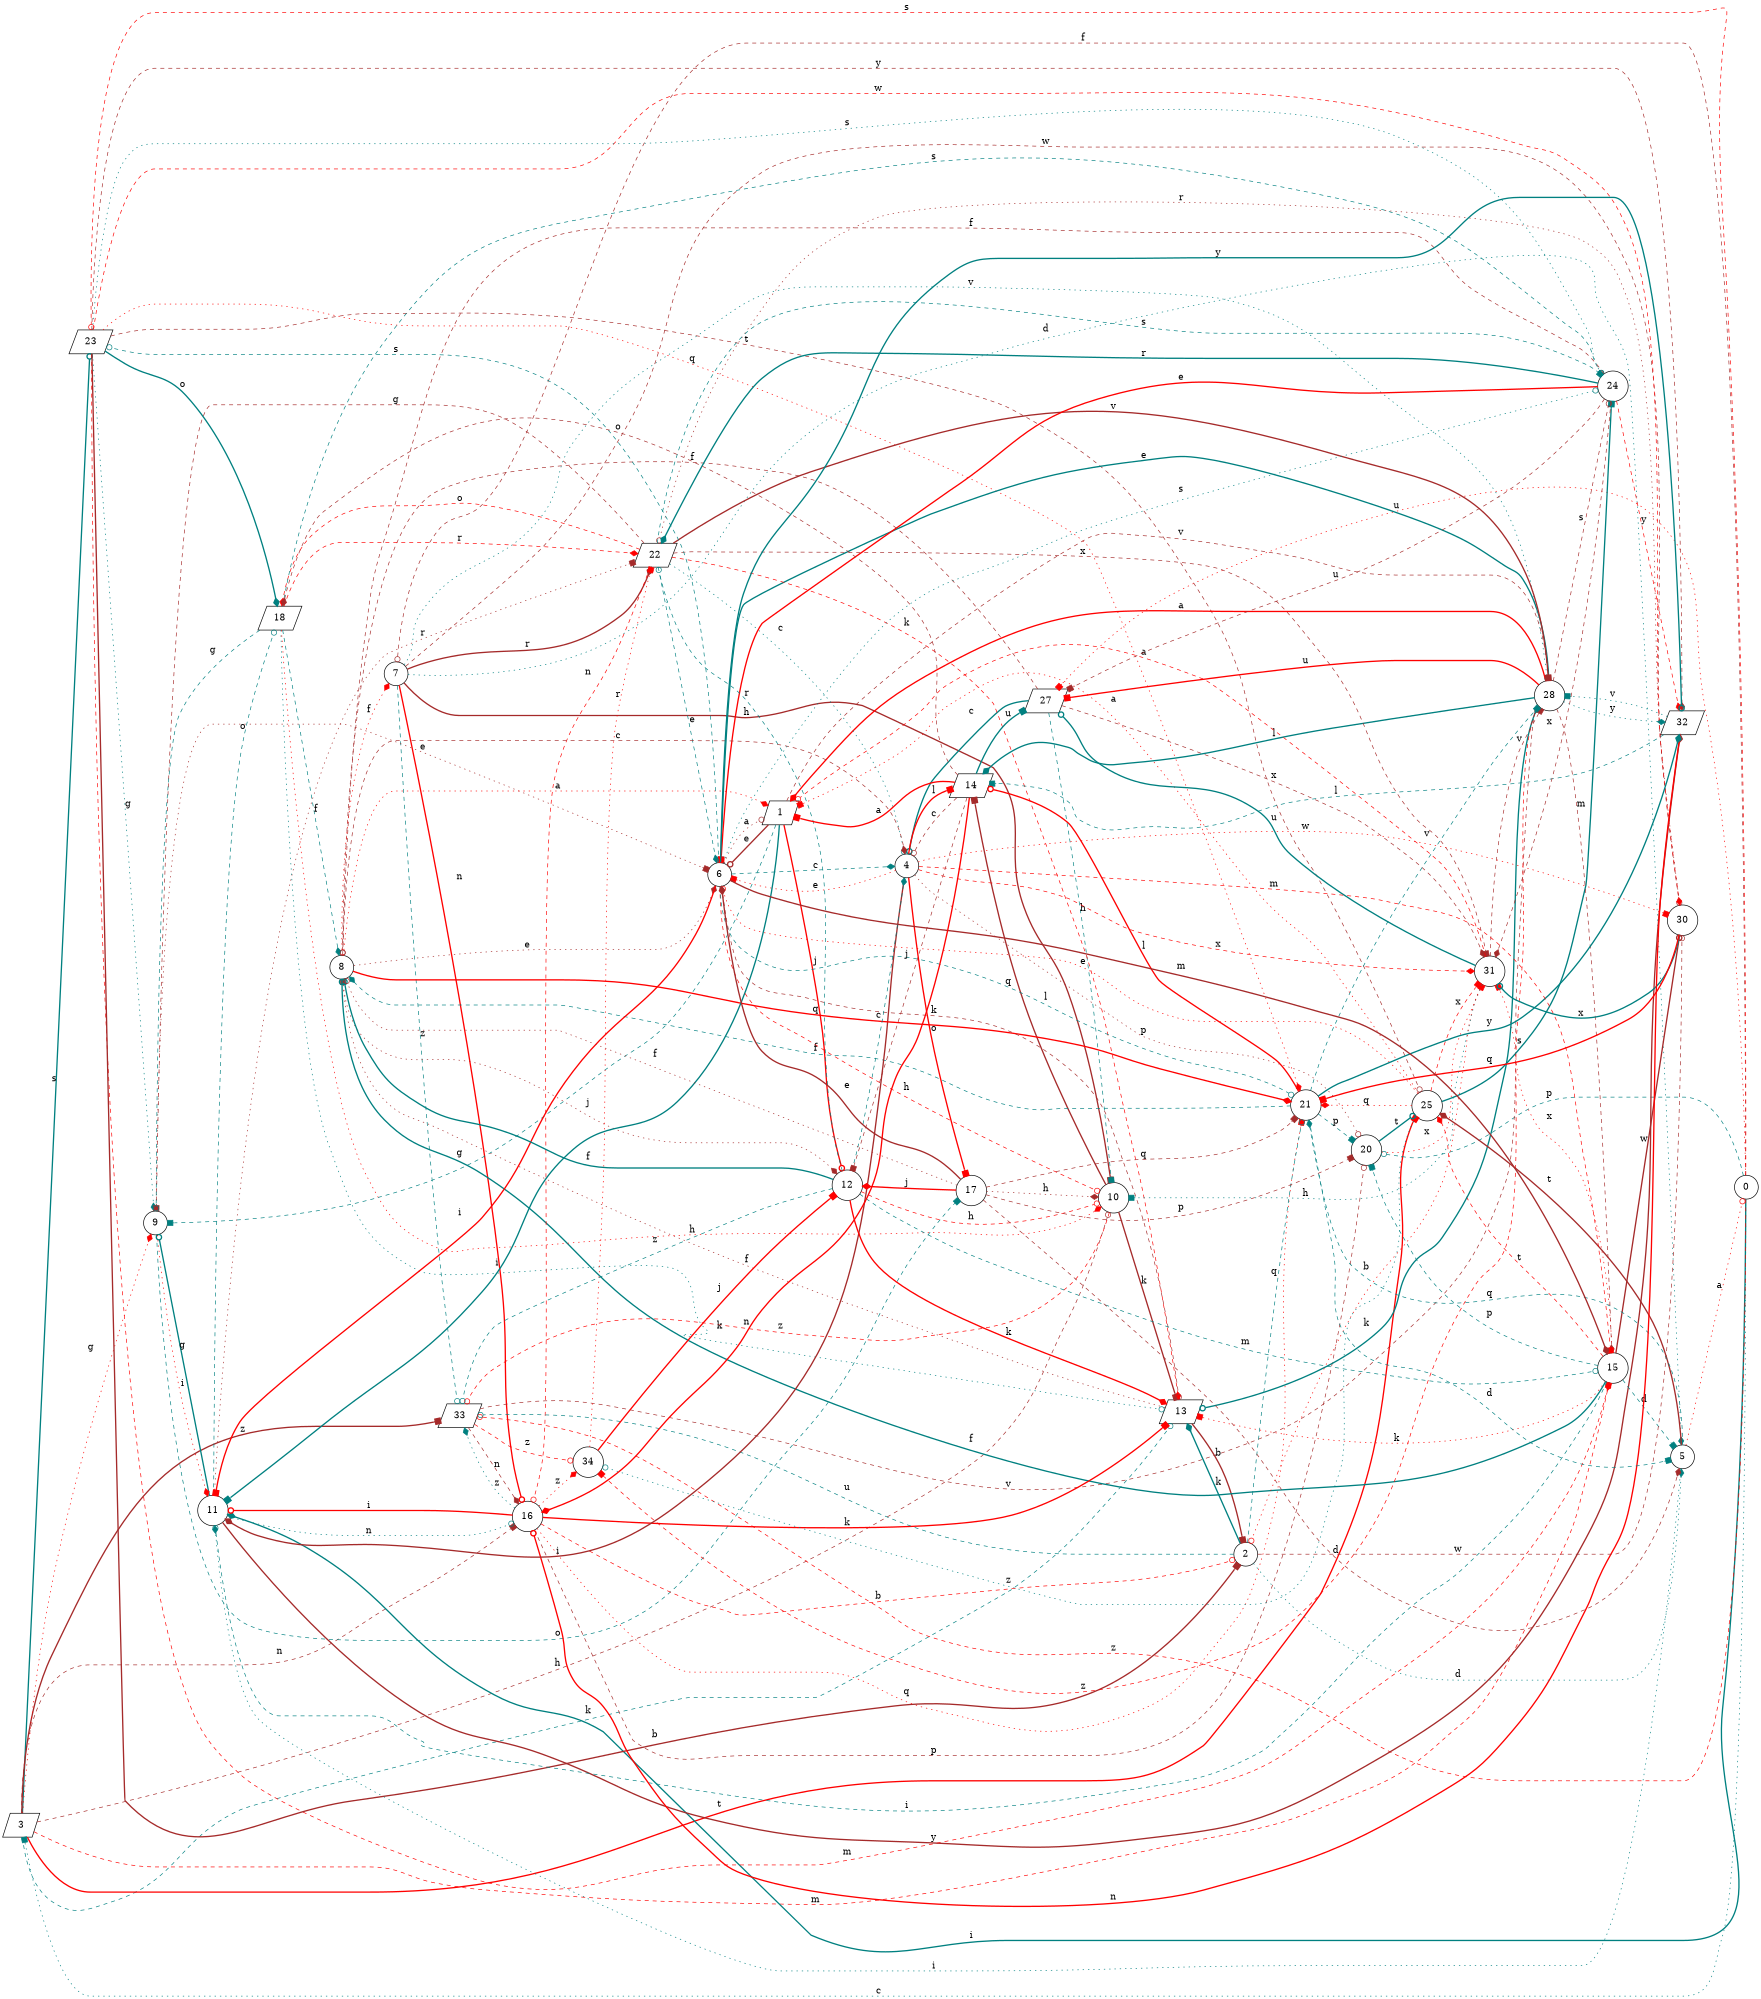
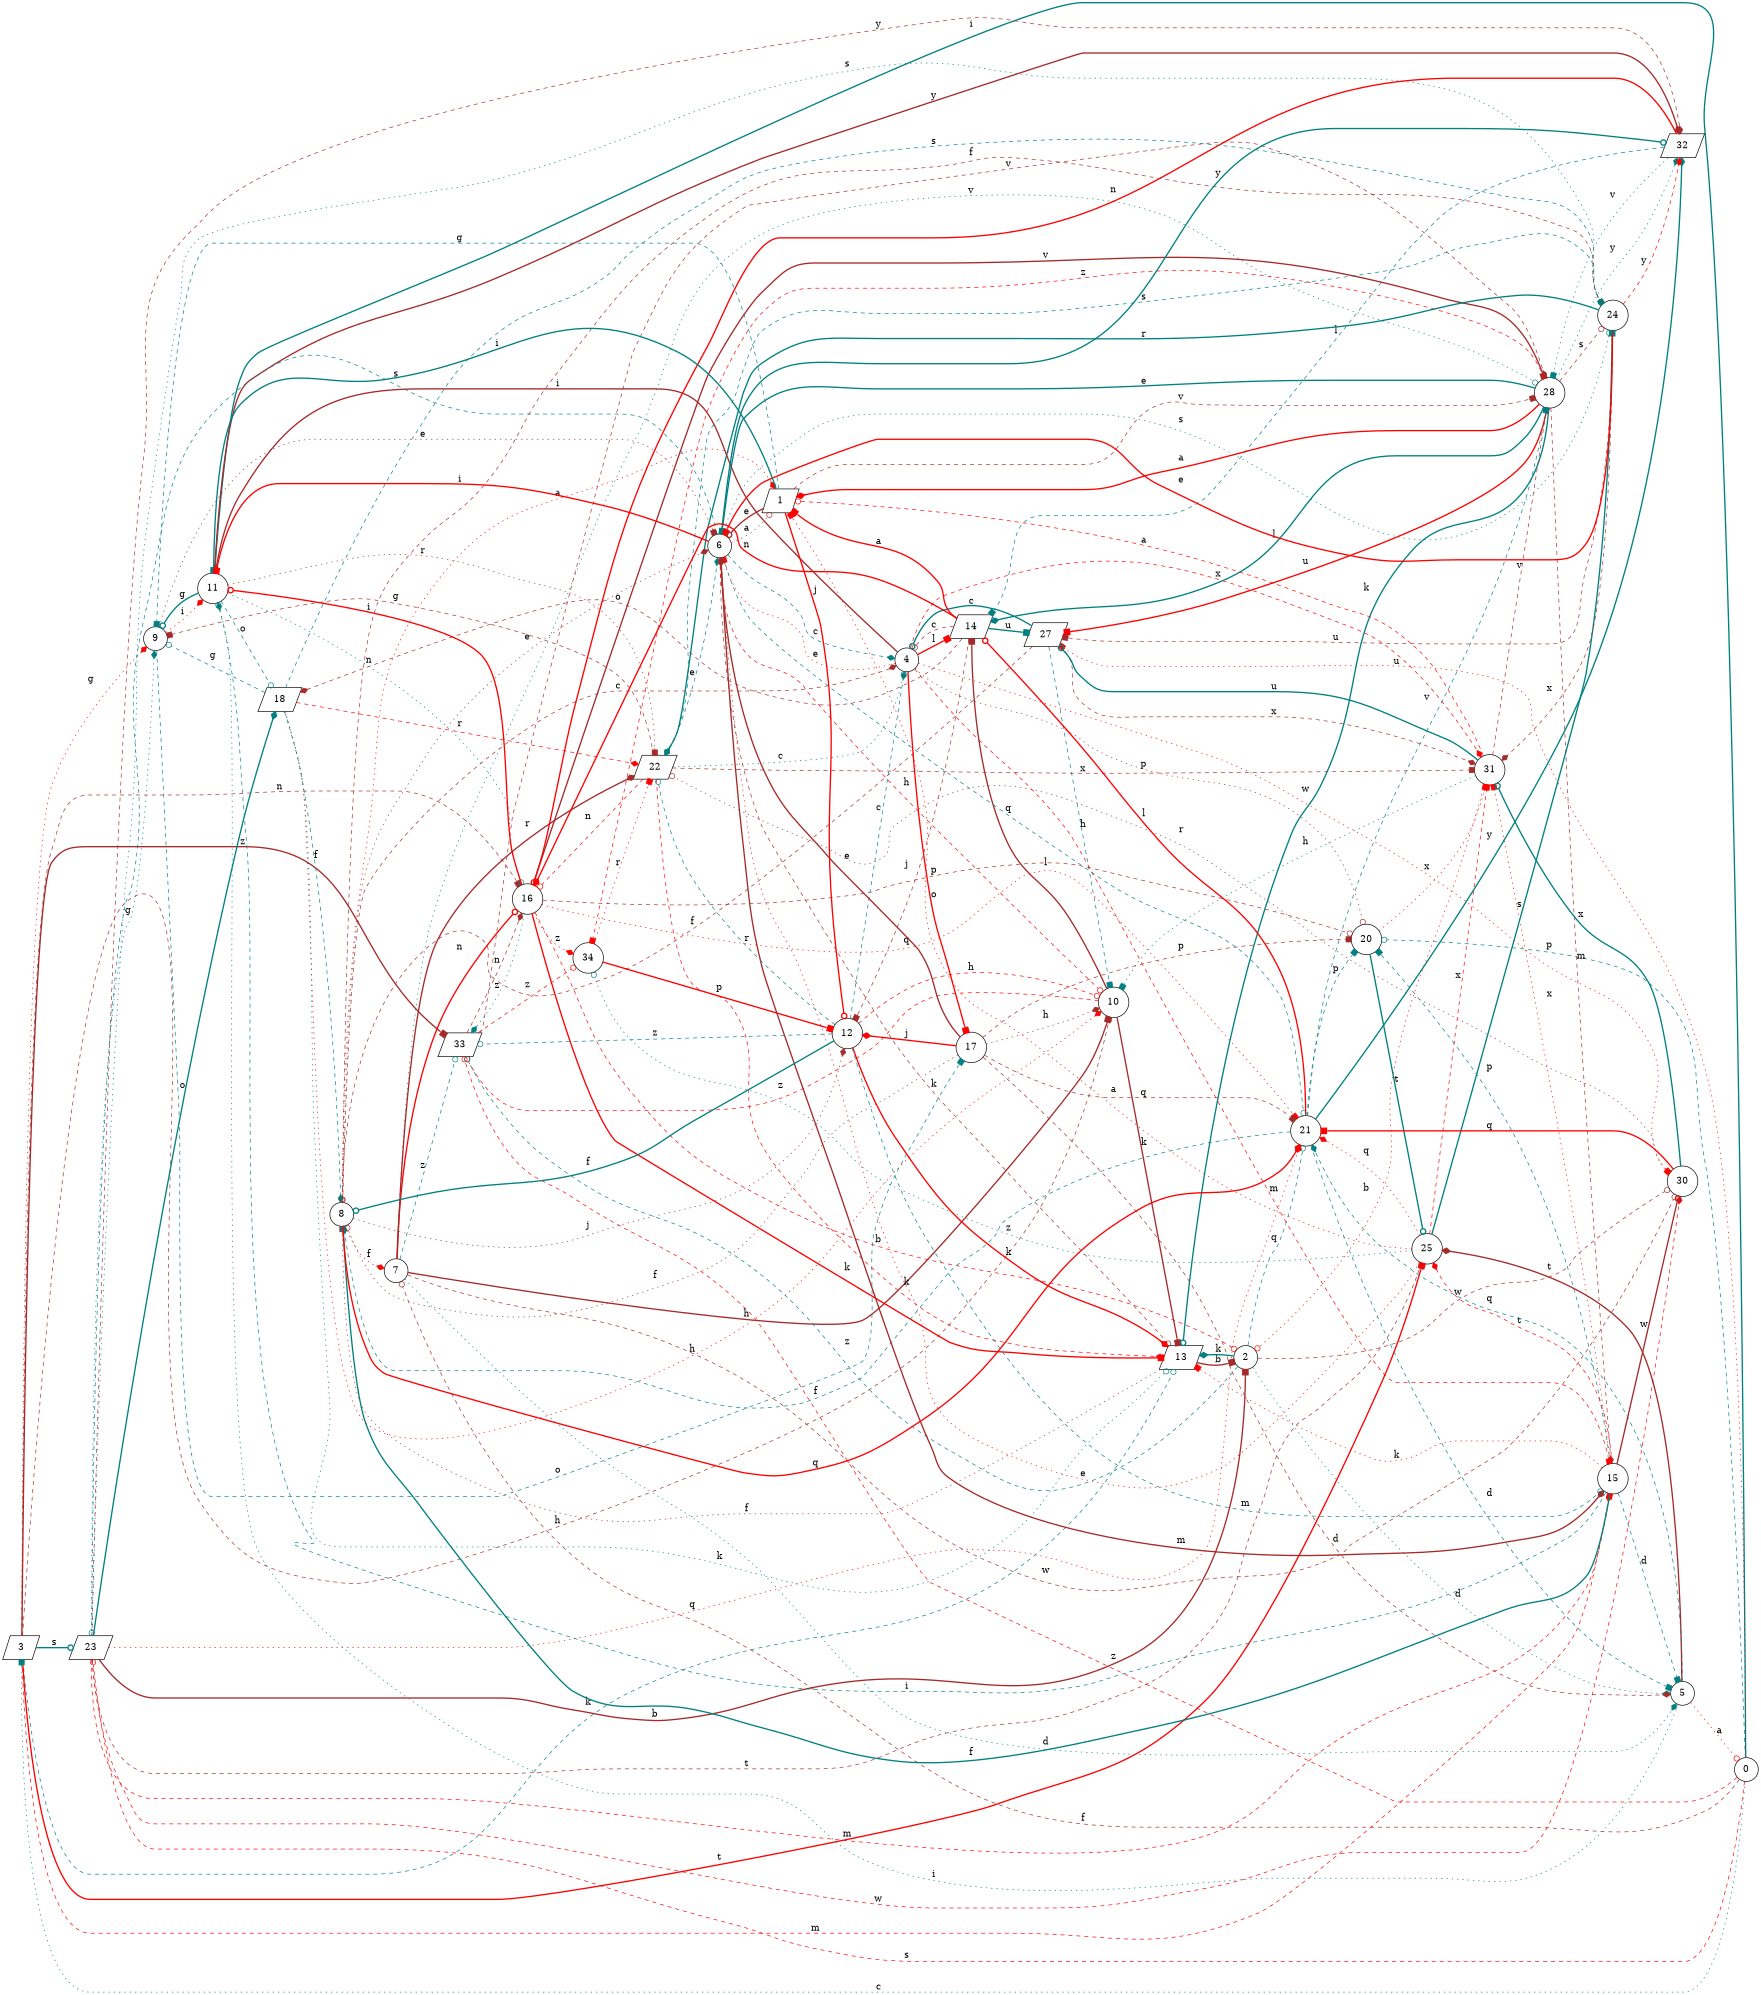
(1163, 417) -> (847, 263)
(440, 505) -> none
(720, 1288) -> (720, 987)
(847, 1488) -> (847, 1342)
